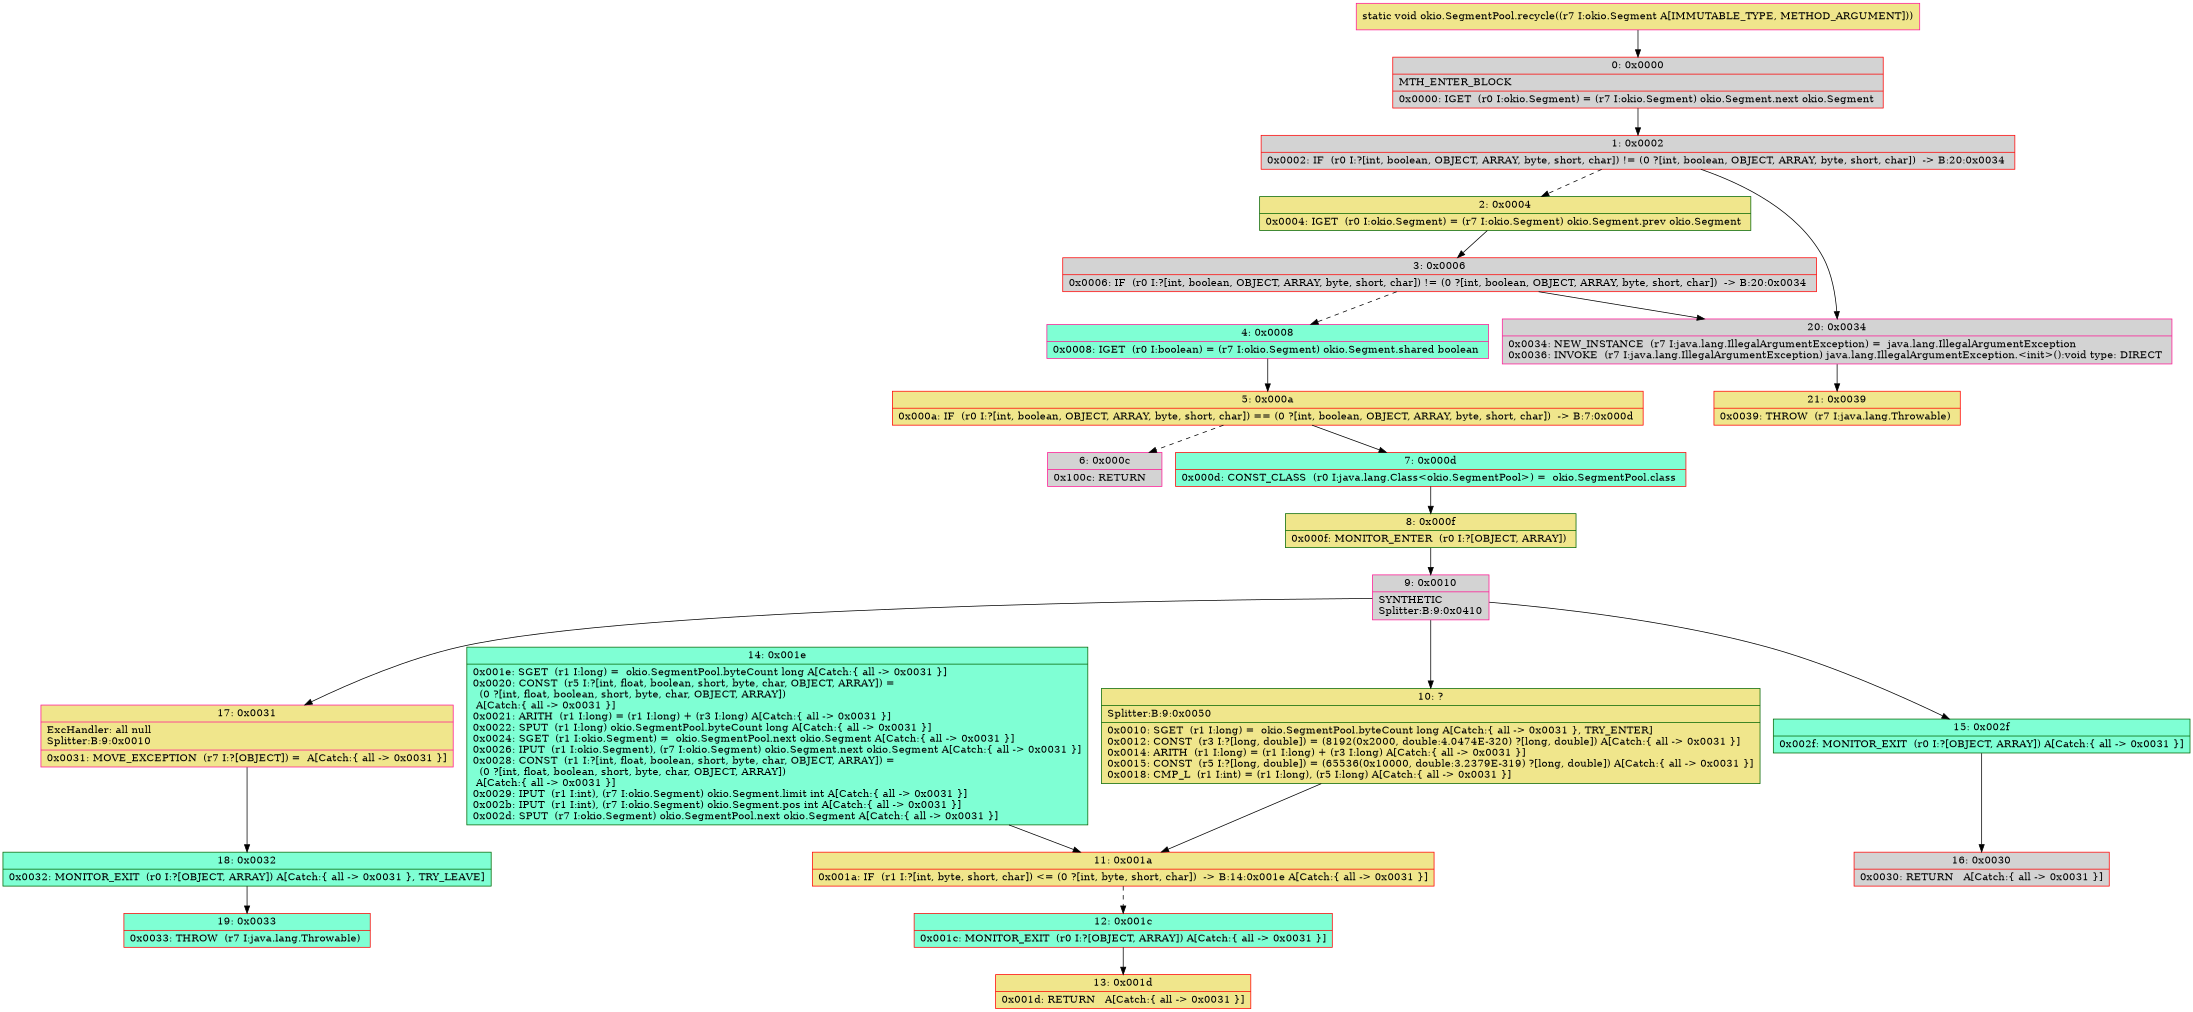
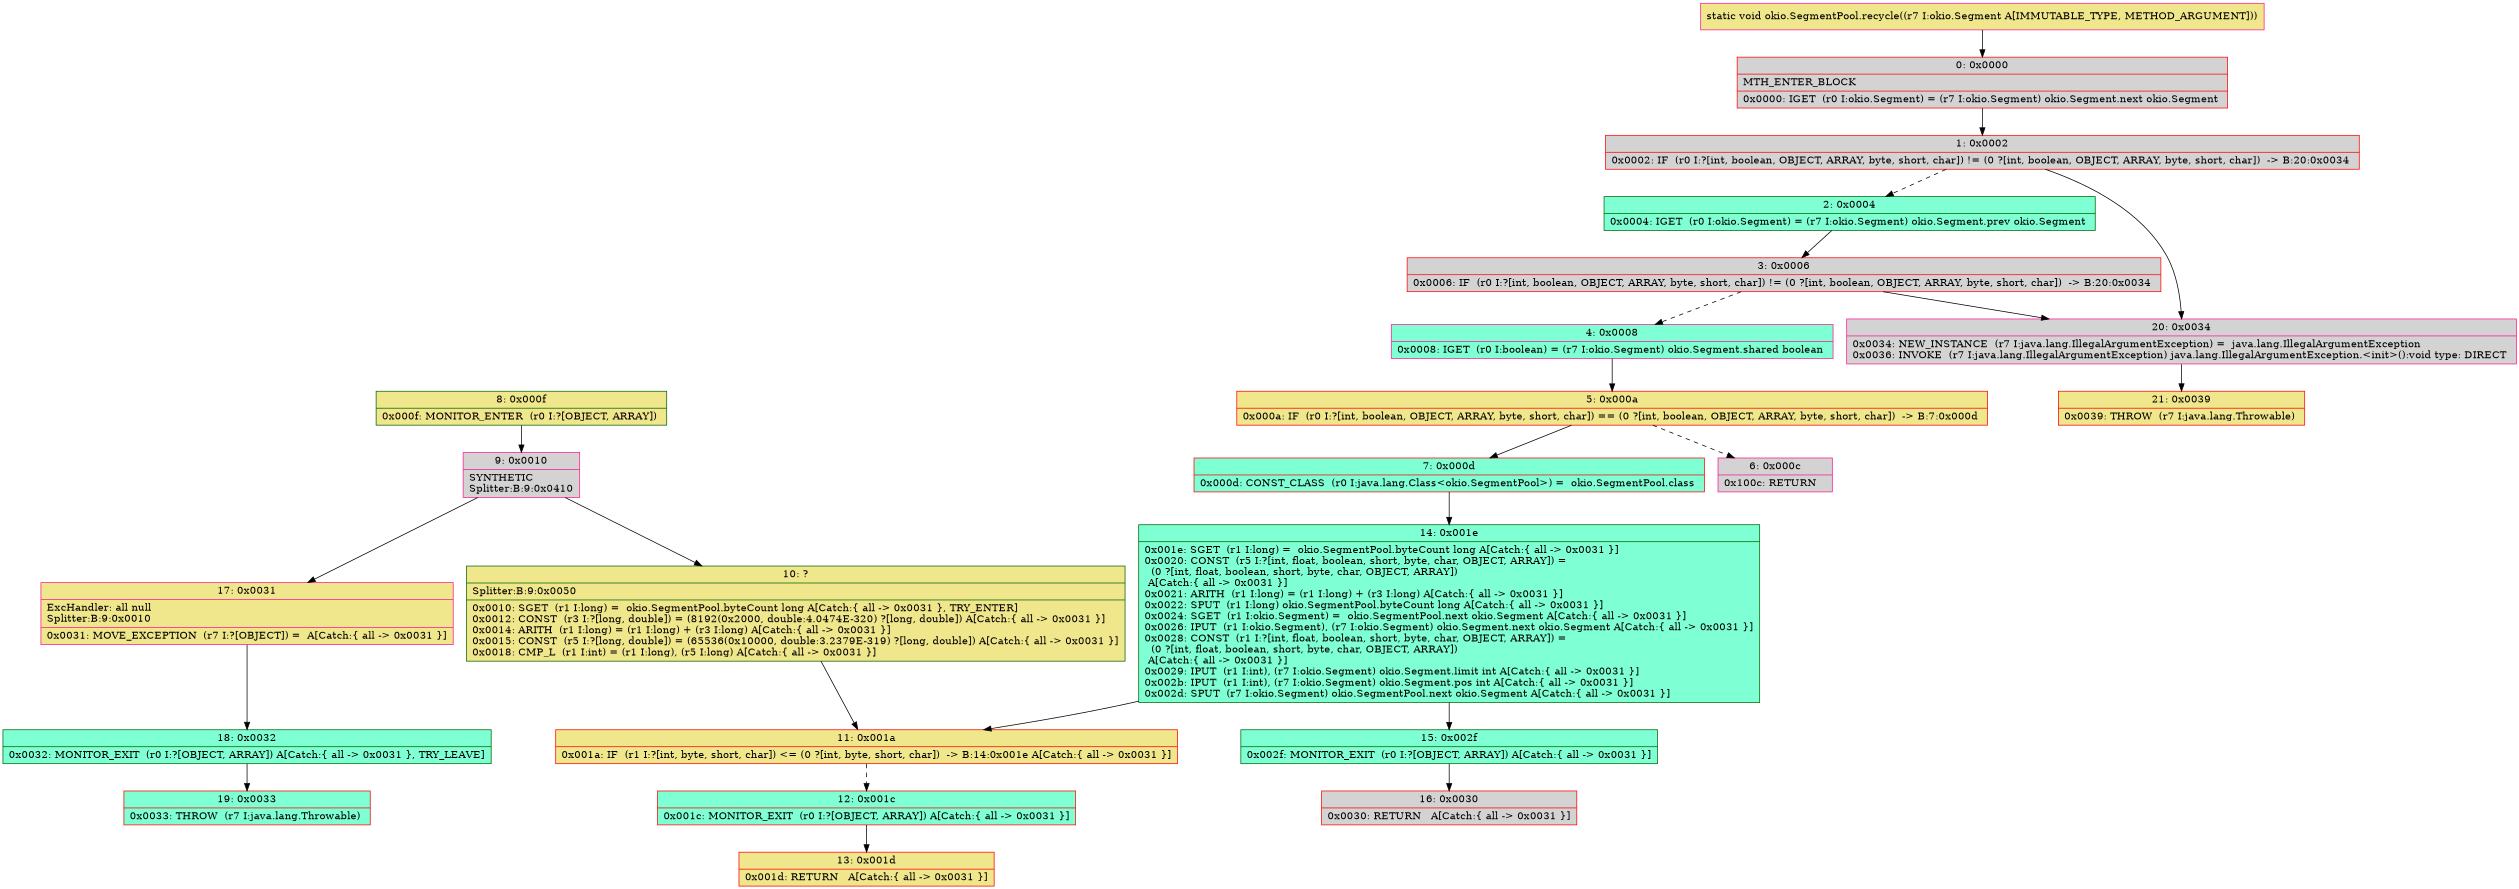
(1505, 214) -> (1850, 214)
(1431, 496) -> (1449, 505)
(1722, 636) -> (1449, 712)
